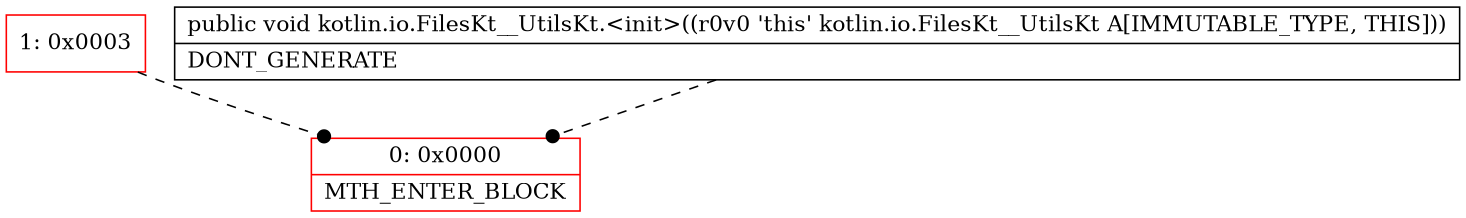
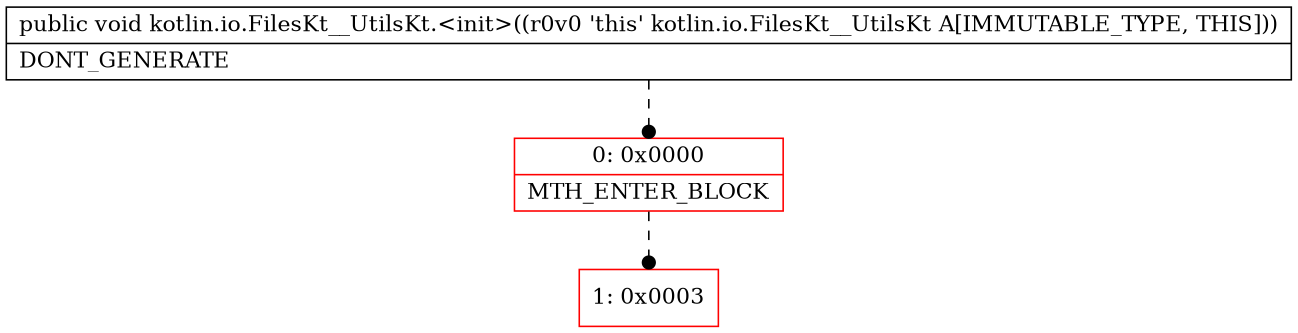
(227, 105) -> (649, 234)
